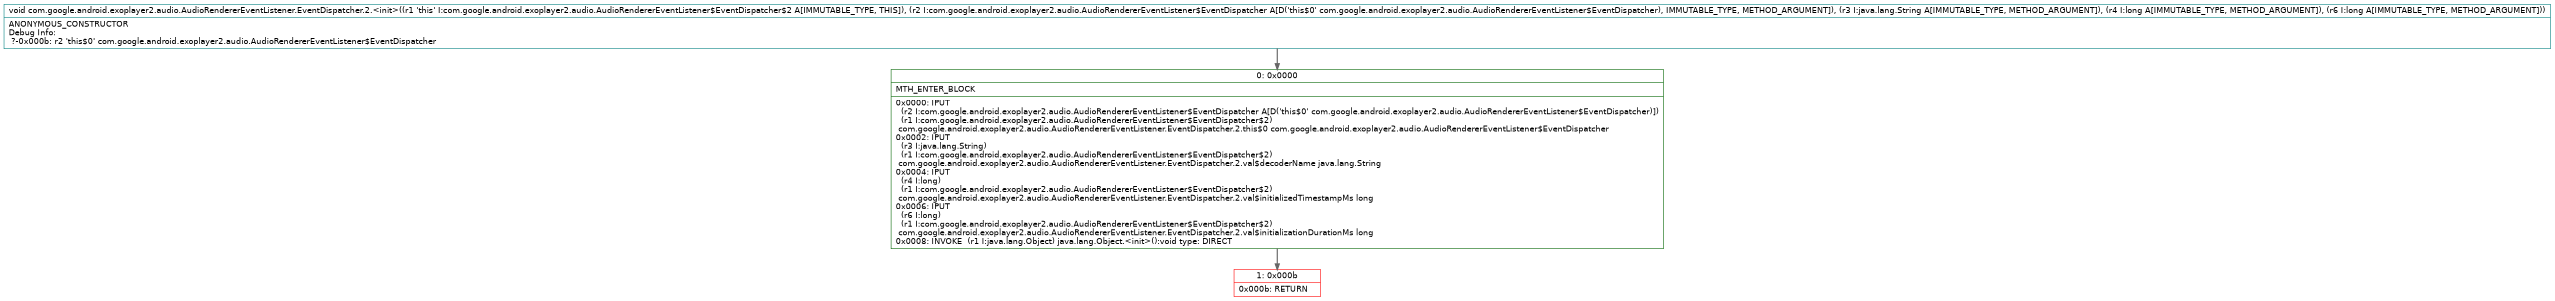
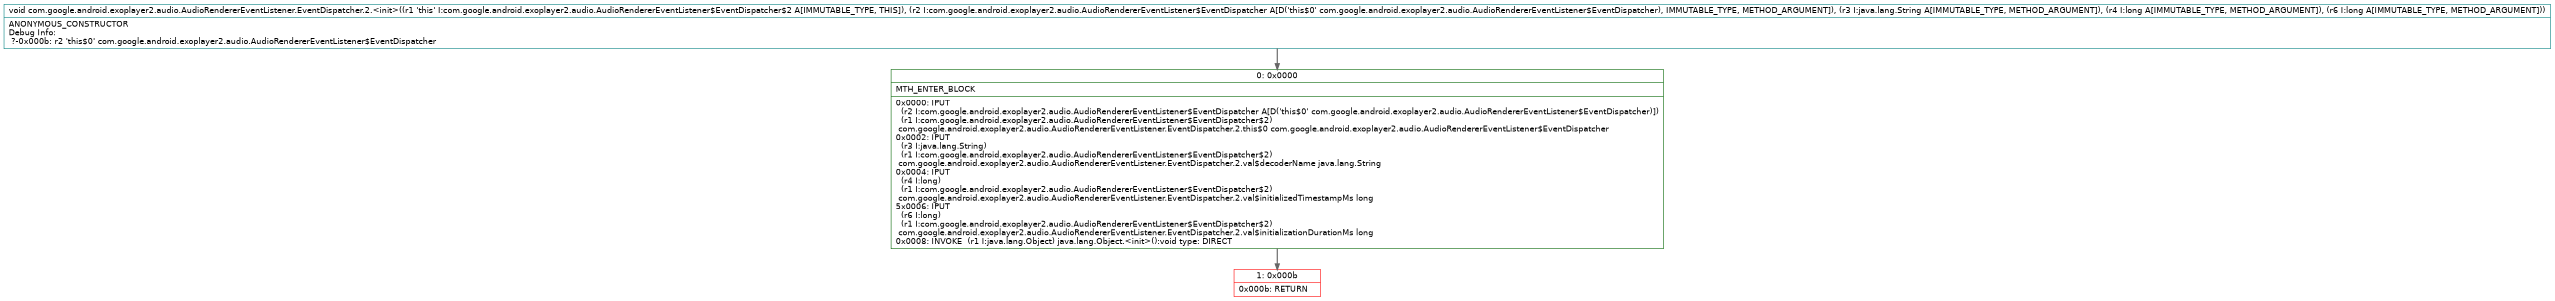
(925, 207) -> (925, 207)
